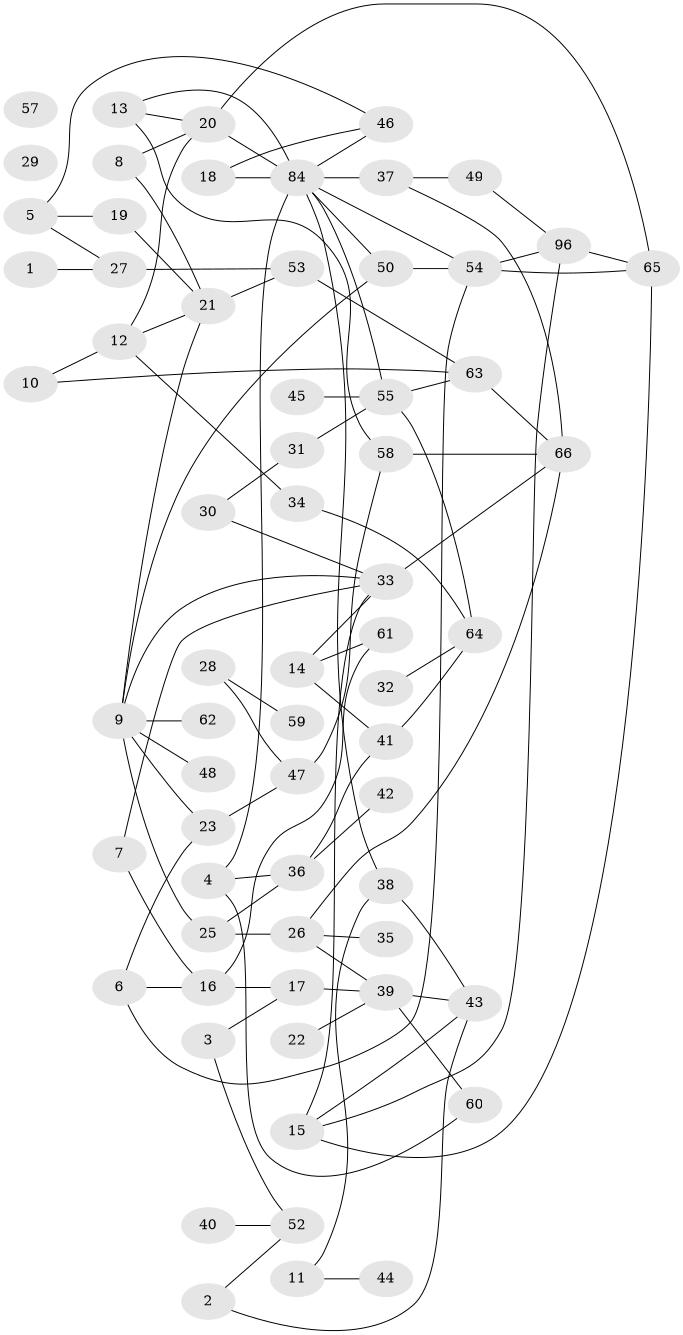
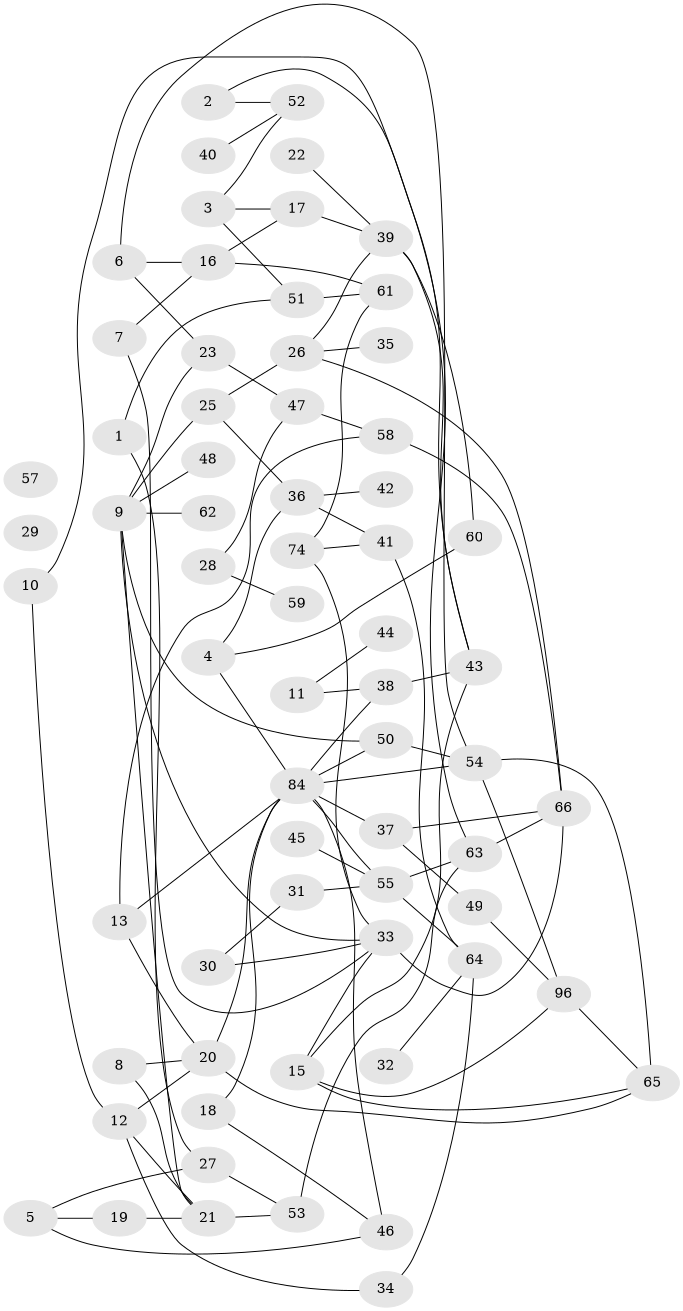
none -> (297, 300)
(297, 670) -> (297, 551)
